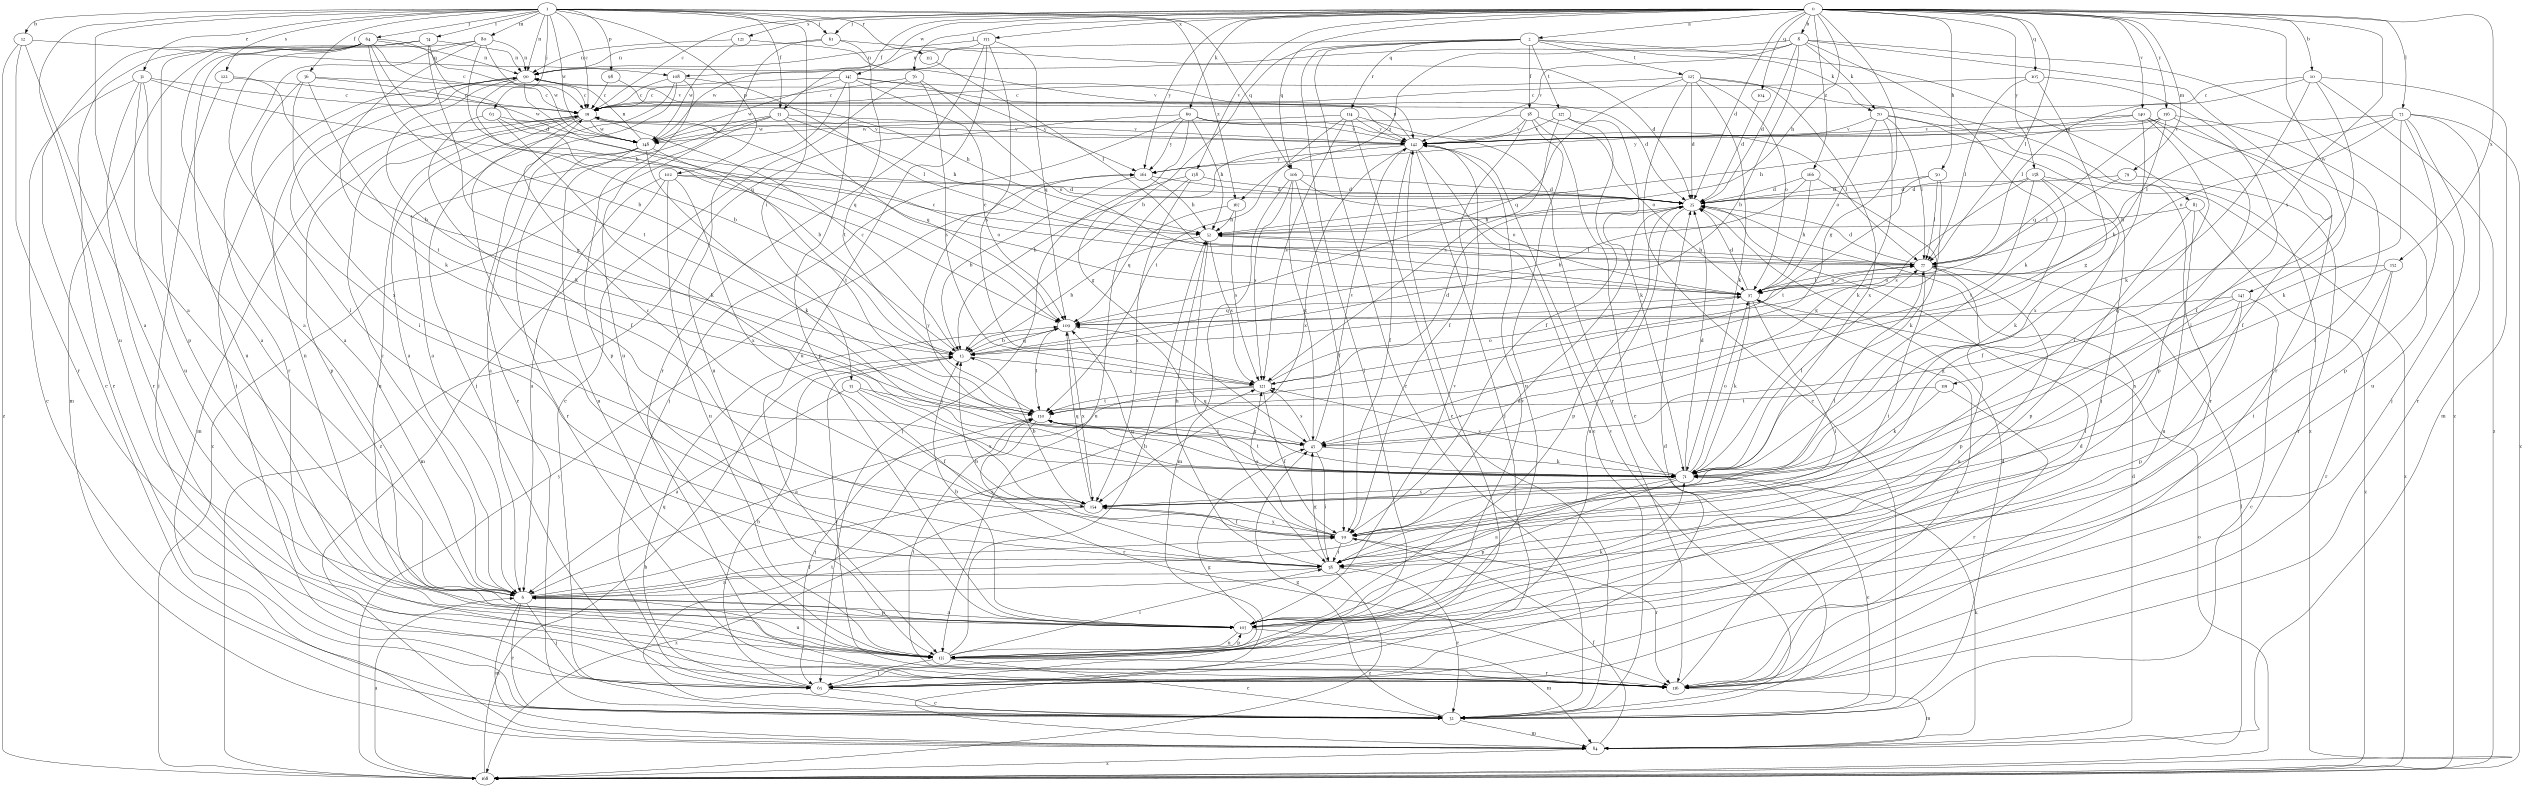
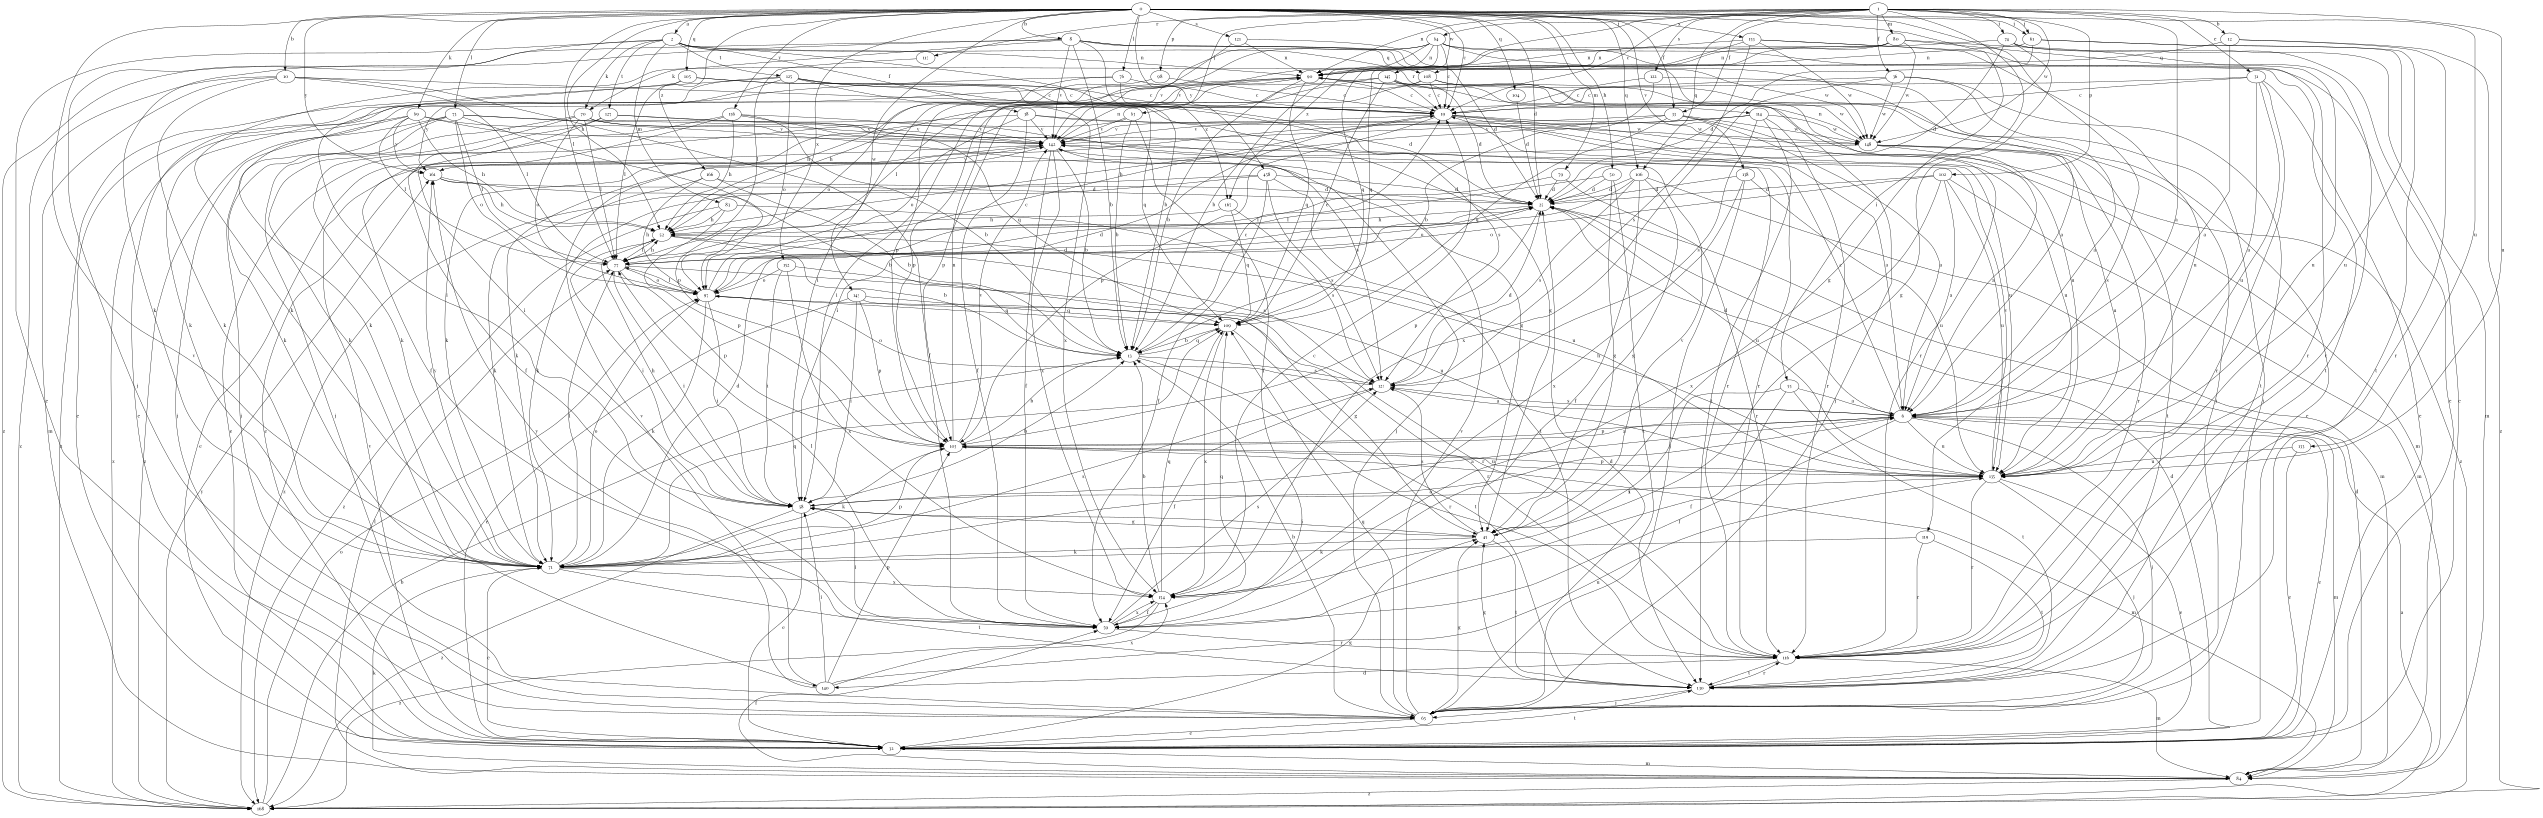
(2035, 175) -> (1267, 175)
(1152, 393) -> none
(2078, 443) -> (1308, 673)
none -> (2301, 447)
